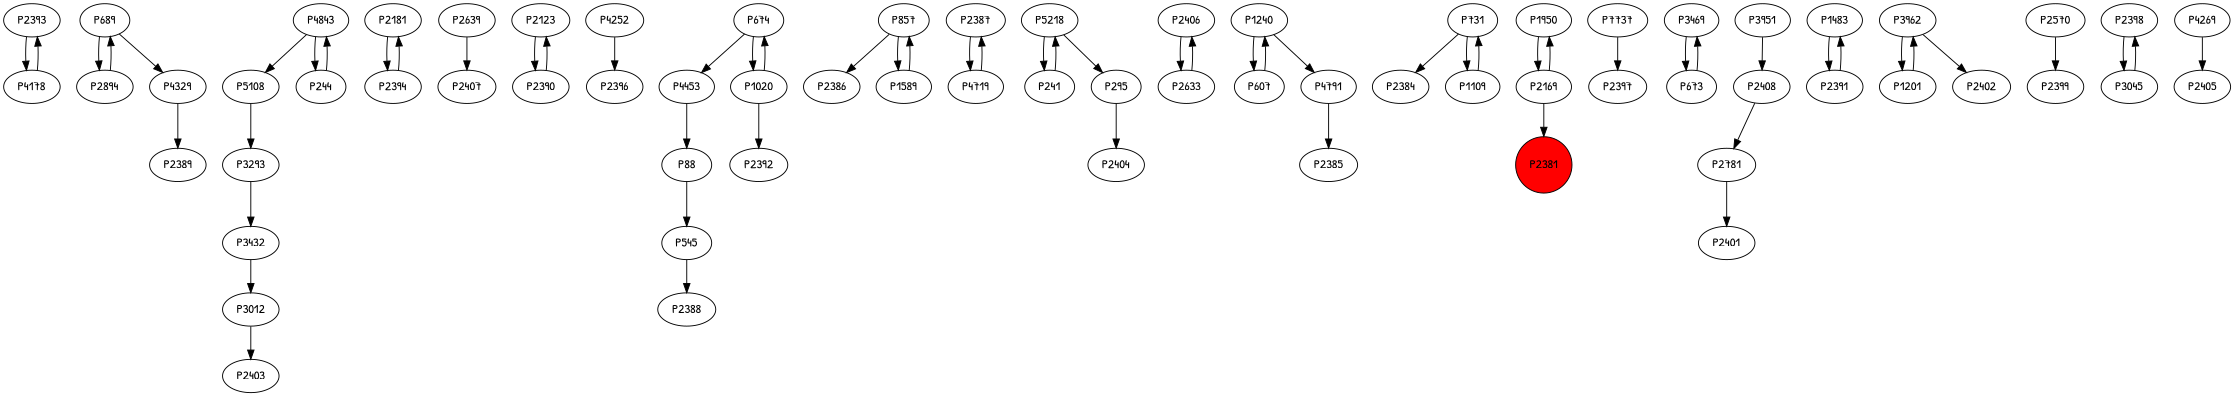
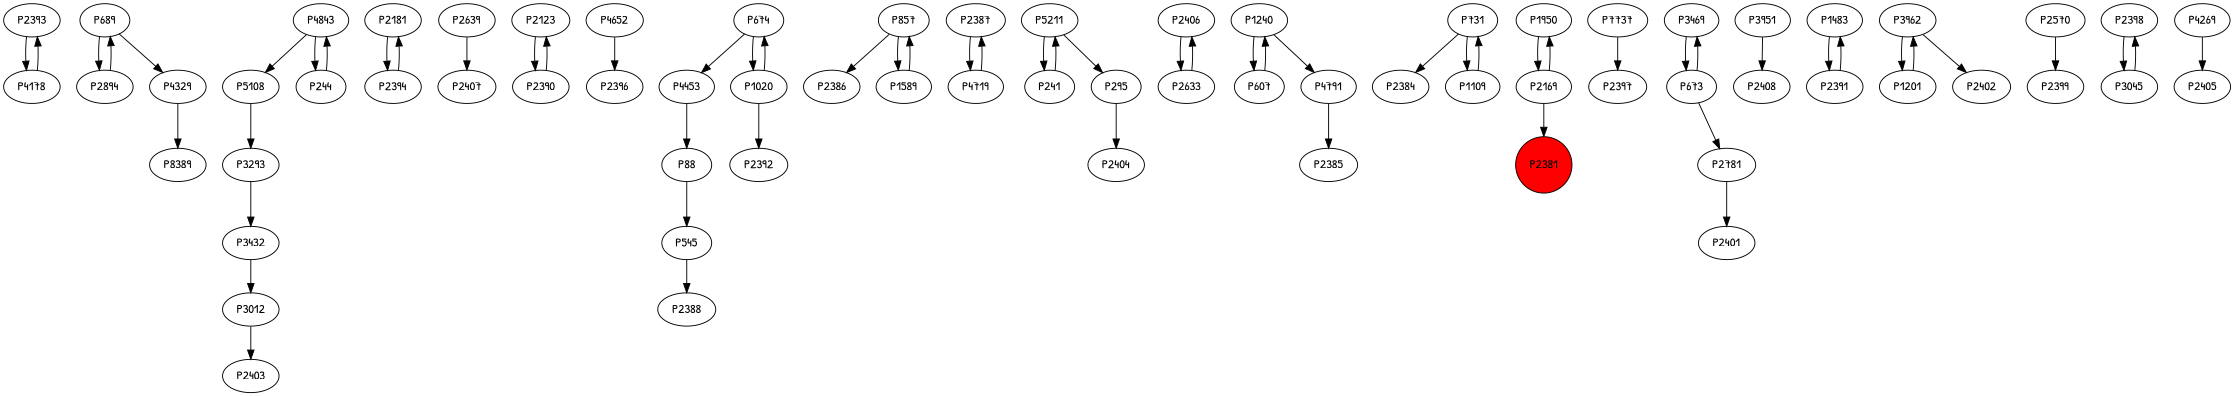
(615, 20) -> (615, 20)
(1050, 20) -> (1050, 20)
(1746, 122) -> (1707, 122)
(178, 165) -> (178, 165)
